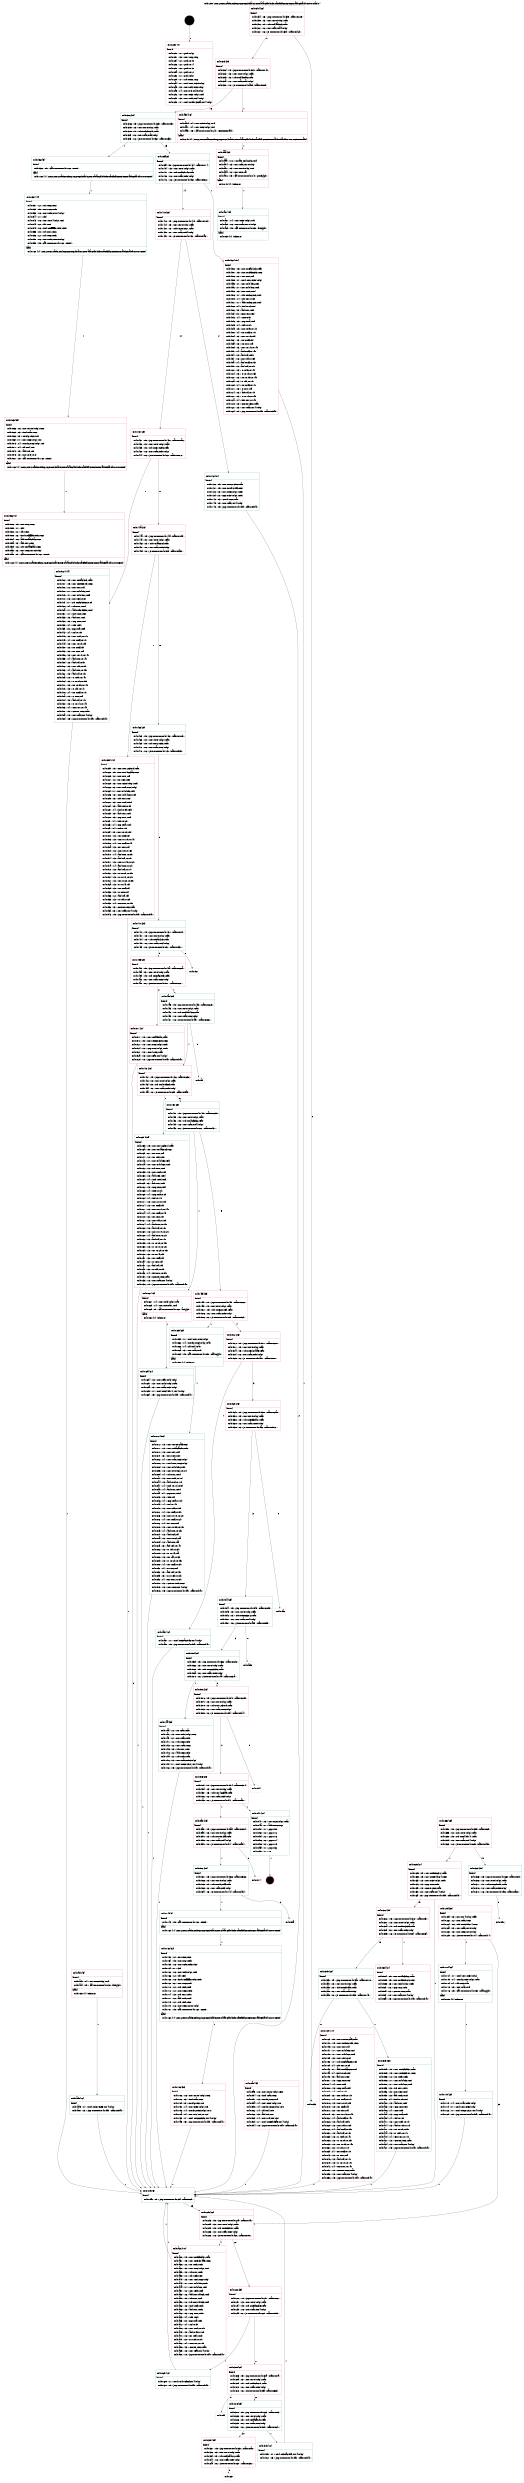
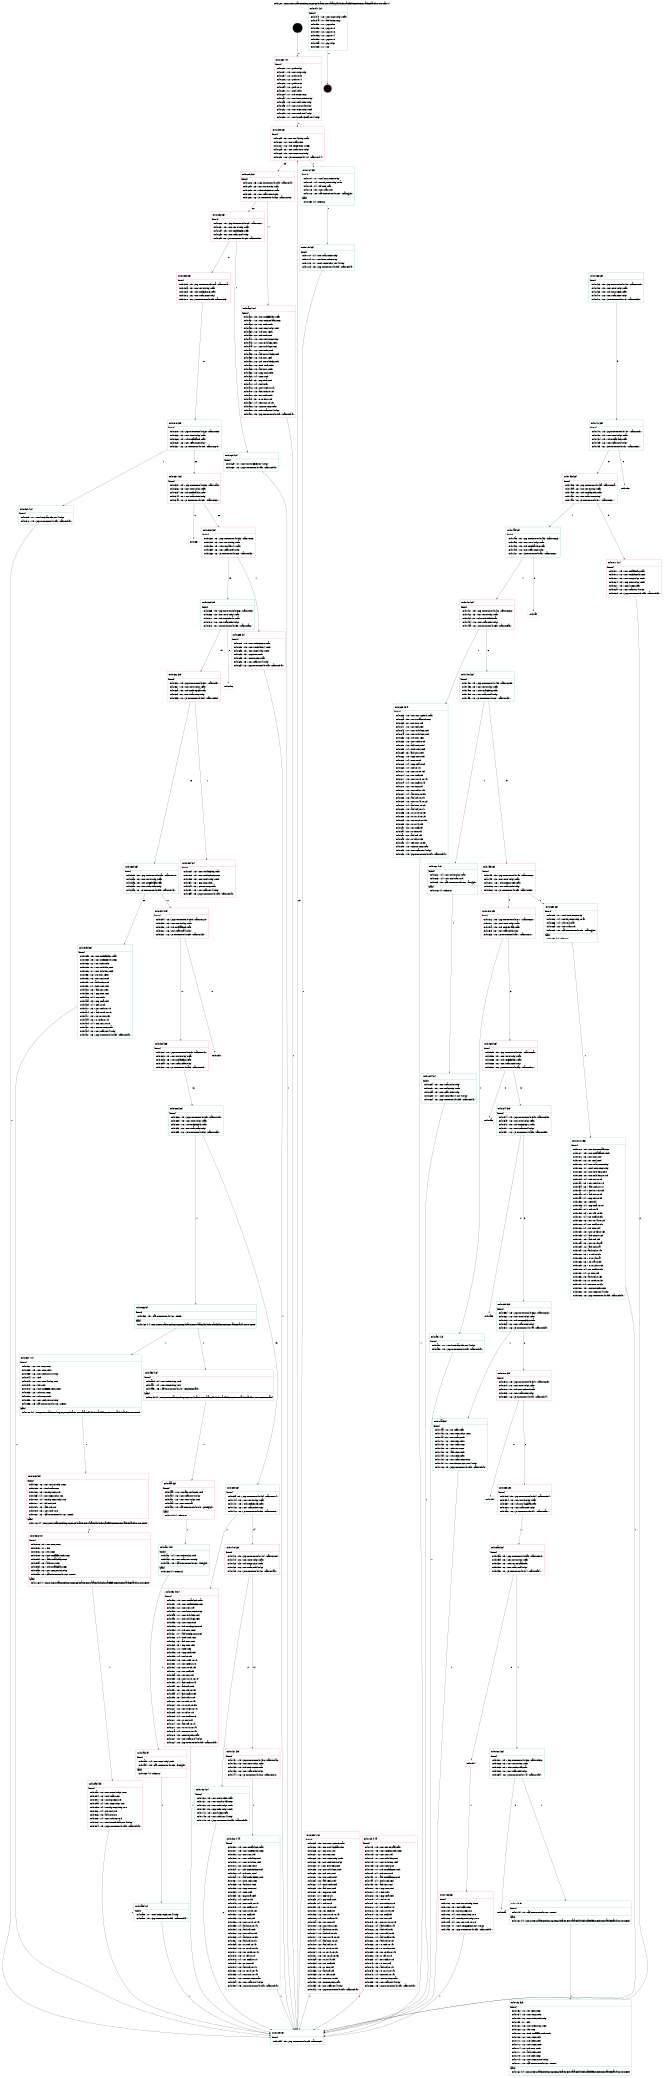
(243, 100) -> (202, 1348)
none -> (298, 123)
none -> (211, 515)
(158, 540) -> none
(166, 1306) -> (453, 879)
none -> (150, 1660)
none -> (102, 1683)
(246, 1807) -> none
(418, 1903) -> (211, 650)
(375, 2025) -> (144, 901)
(313, 2047) -> (166, 900)
(208, 2052) -> (469, 1829)
(191, 2207) -> (298, 1096)
(220, 2416) -> none
